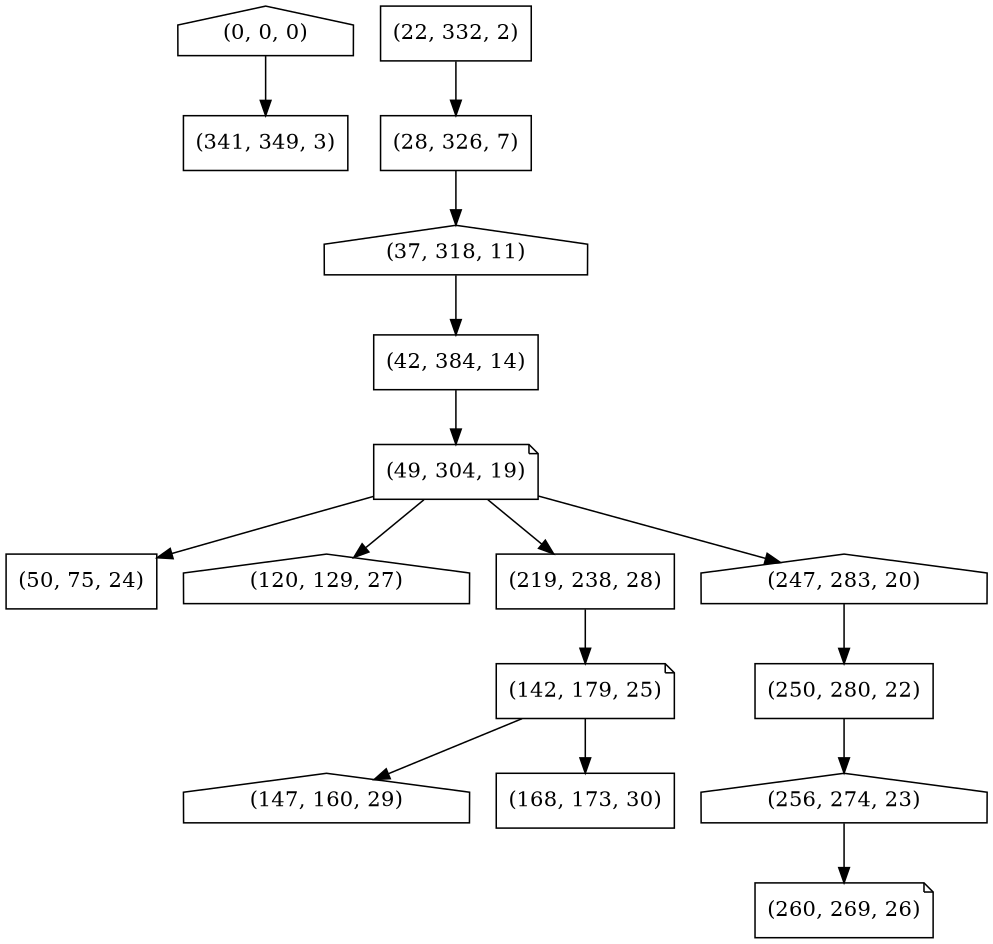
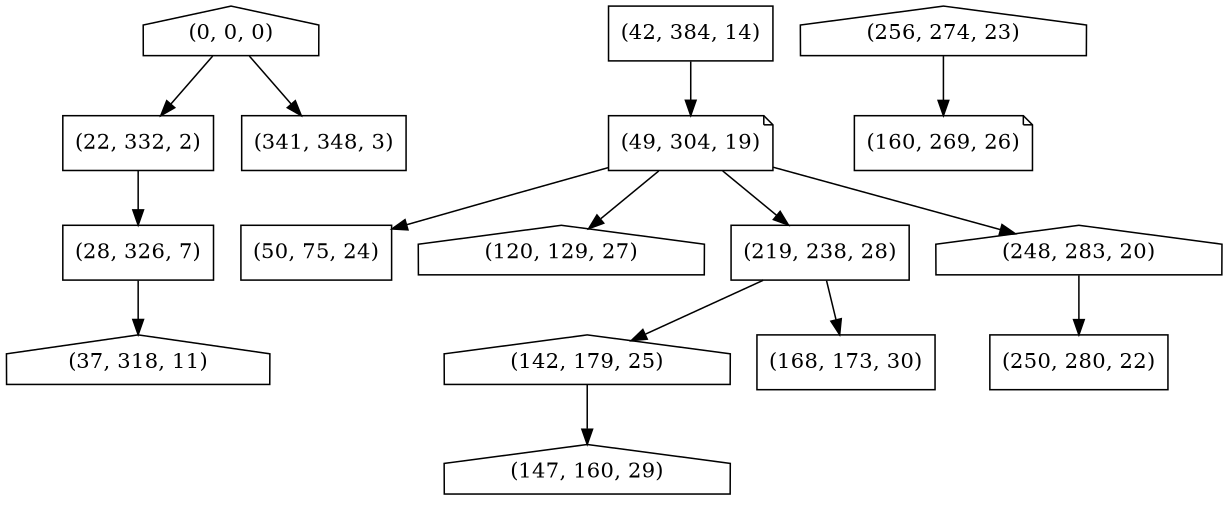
none -> (192, 80)
(266, 143) -> (324, 143)
(456, 297) -> none
(844, 581) -> (1079, 253)
(585, 691) -> (587, 362)
(585, 738) -> (831, 300)
(844, 738) -> none
(844, 910) -> (943, 143)
